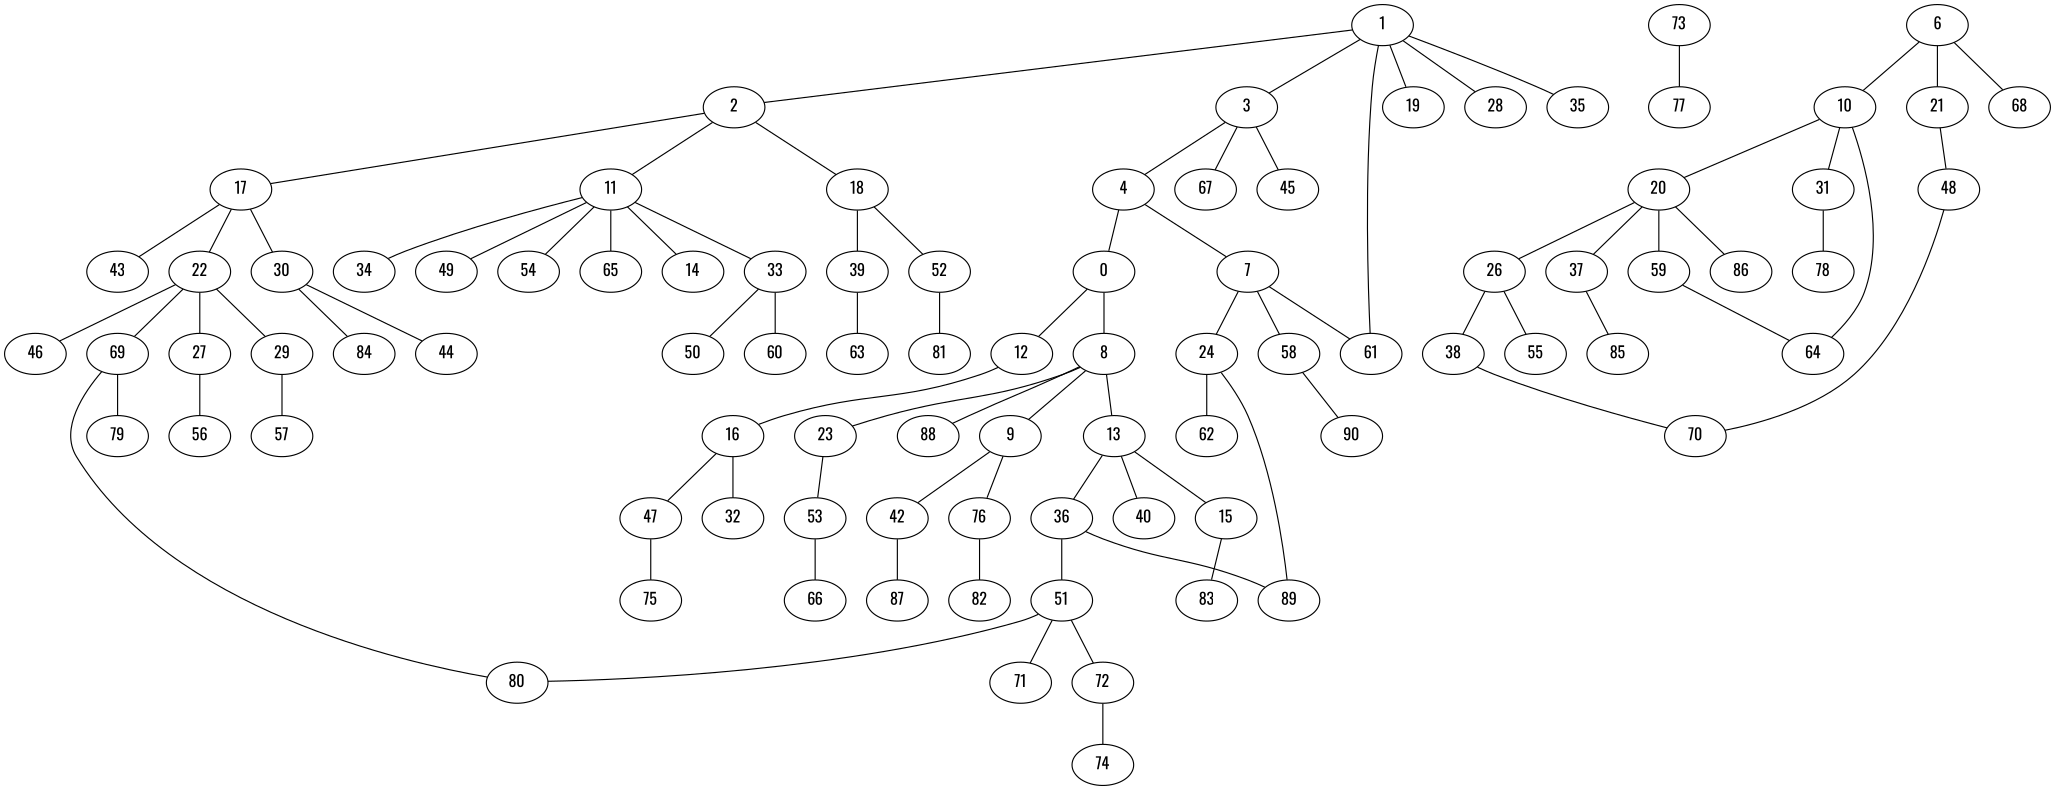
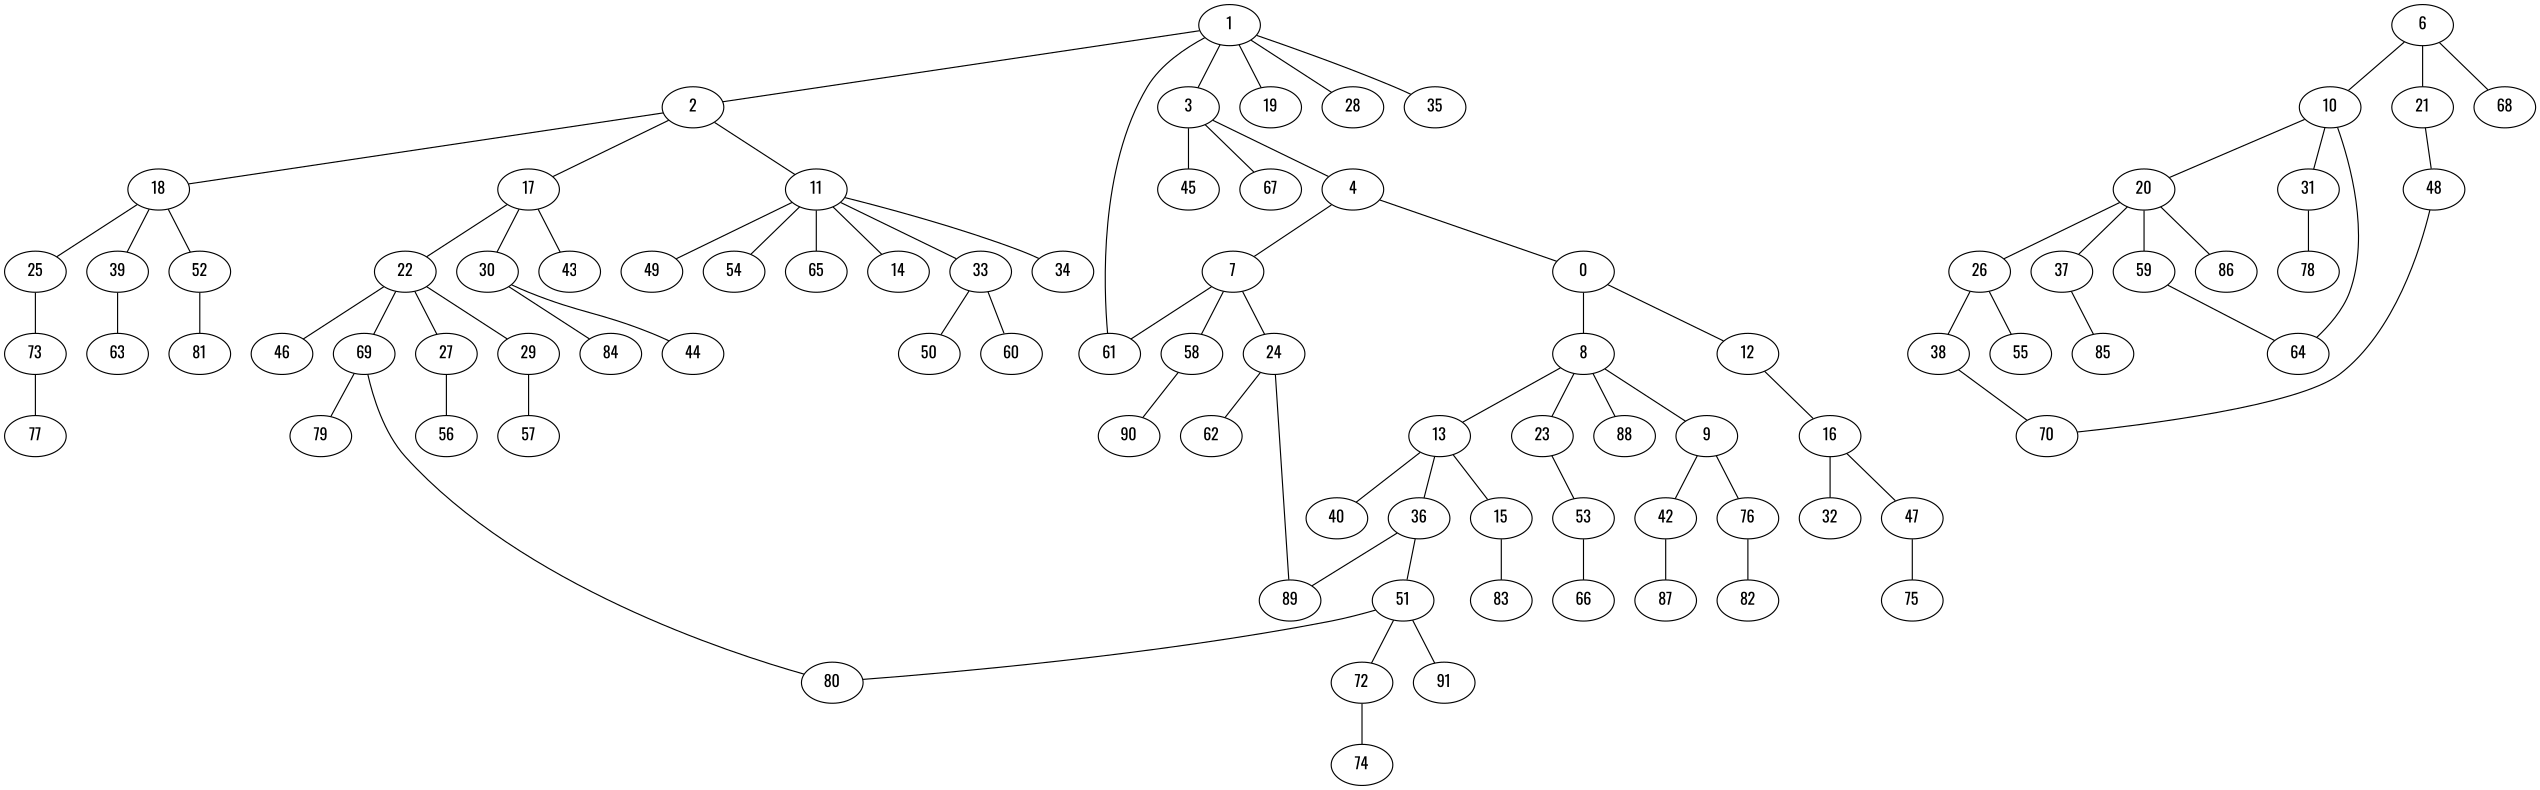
none -> (35, 272)
(1021, 683) -> (1444, 683)
